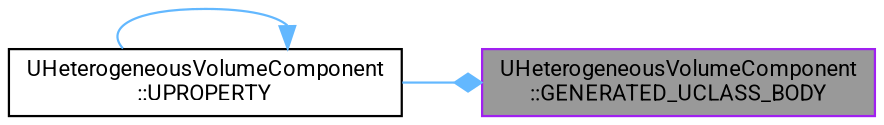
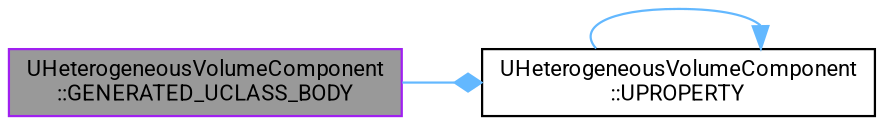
(428, 83) -> (428, 83)
